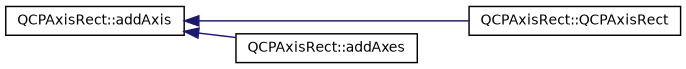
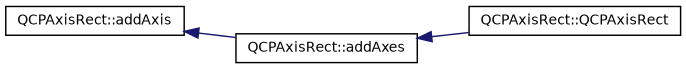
(334, 21) -> (450, 35)
